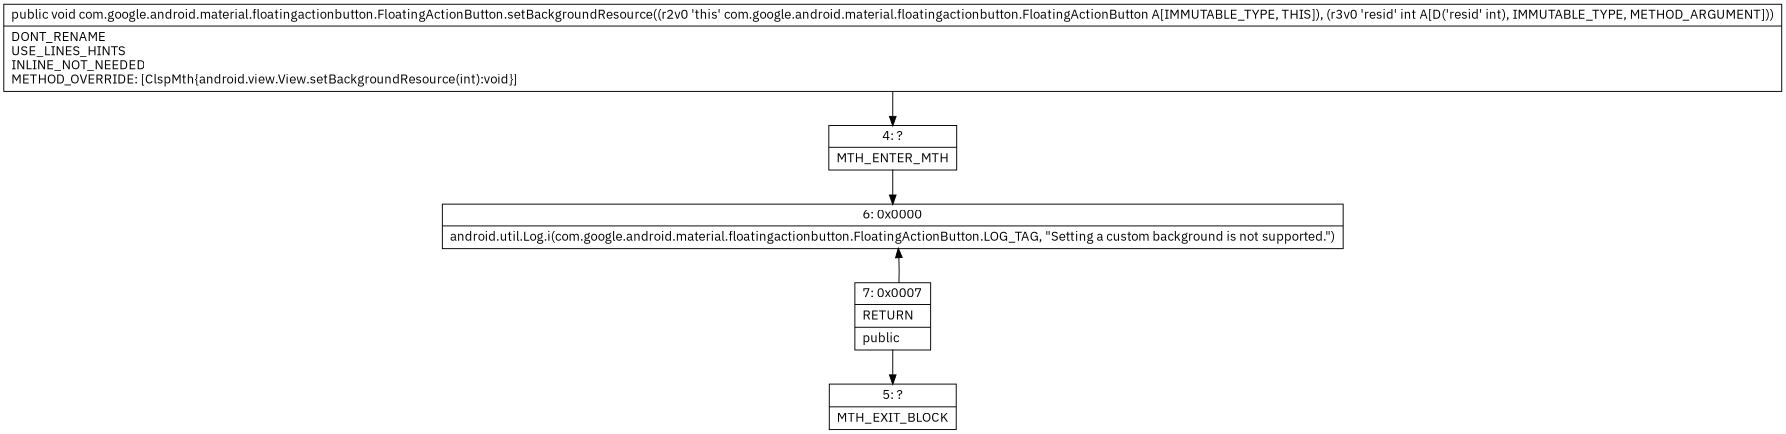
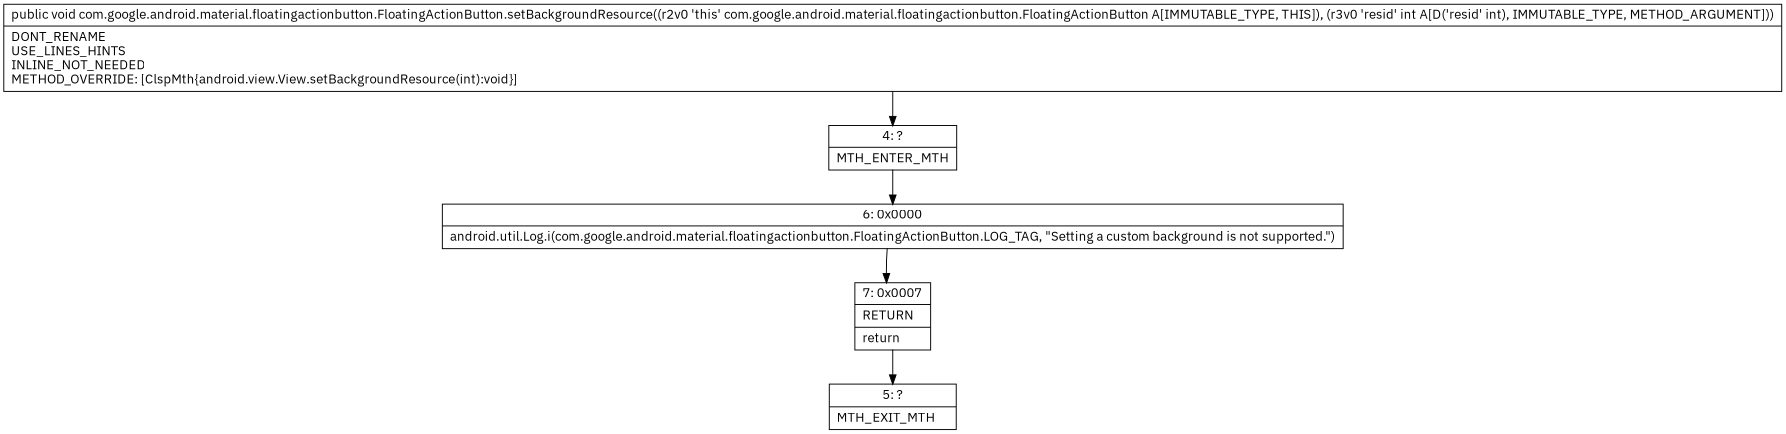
(899, 270) -> (887, 261)
(881, 338) -> (881, 338)
(893, 418) -> (886, 418)
